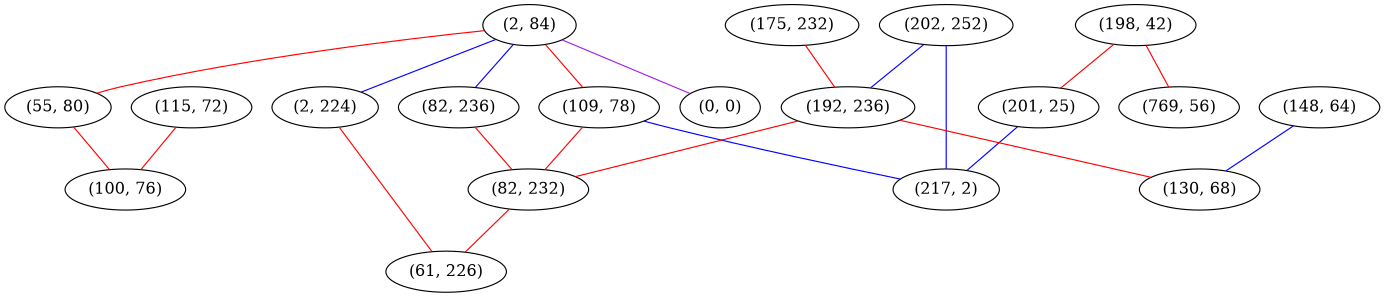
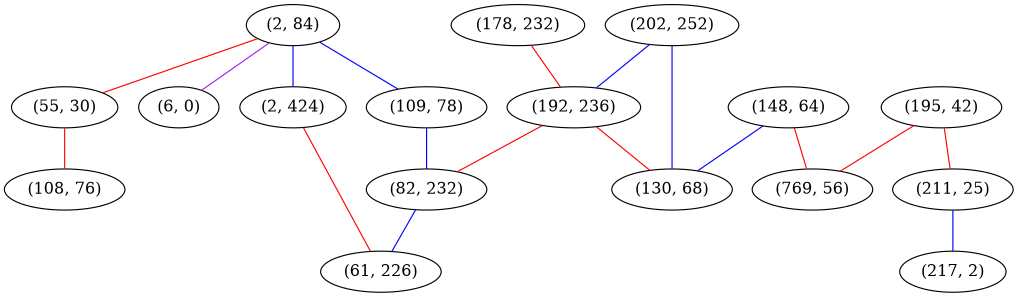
(792, 25) -> (518, 25)
(1136, 25) -> (941, 107)
(564, 66) -> (359, 66)
(58, 107) -> (65, 107)
(192, 107) -> none
(325, 107) -> (293, 107)
(459, 107) -> none
(720, 107) -> (179, 107)
(946, 107) -> (672, 107)
(1039, 107) -> (953, 190)
(564, 148) -> (427, 149)
none -> (800, 148)
(772, 152) -> none
(125, 190) -> (65, 190)
(487, 231) -> (404, 231)
